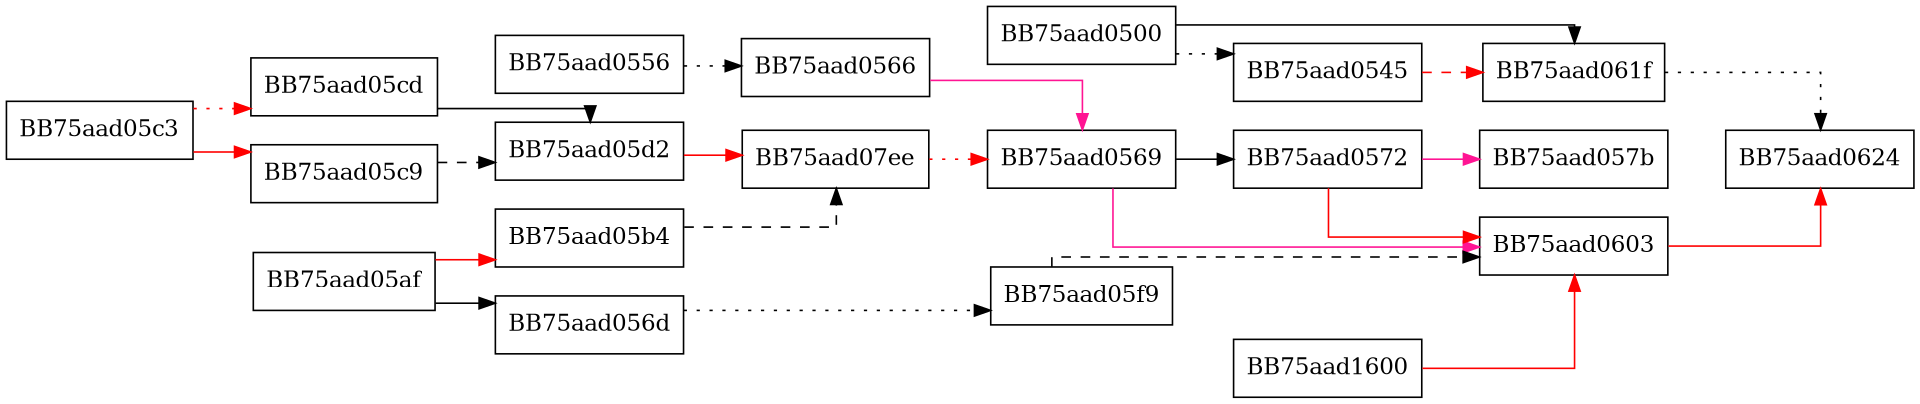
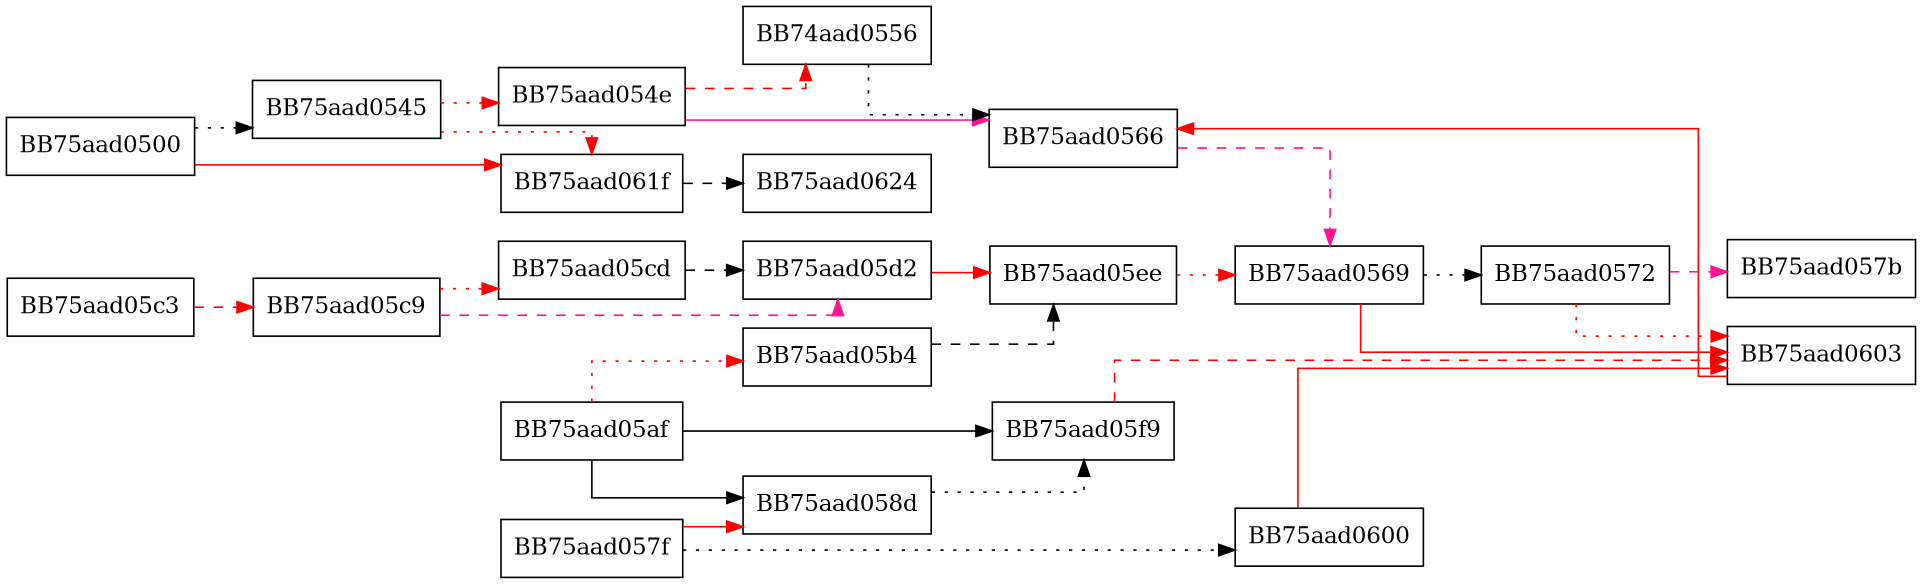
(1376, 25) -> (340, 165)
(589, 64) -> (837, 35)
(1444, 72) -> (519, 132)
(1763, 72) -> (705, 183)
(1023, 80) -> (1295, 148)
none -> (592, 96)
(214, 109) -> (461, 289)
(515, 109) -> (706, 270)
(214, 152) -> (216, 307)
(836, 159) -> (1083, 275)
(1197, 159) -> (1444, 275)
(1443, 159) -> (1688, 272)
(458, 162) -> (640, 315)
(1372, 237) -> (1628, 336)
(1765, 246) -> (1584, 129)
(1259, 247) -> (1512, 352)
(1253, 257) -> (1280, 360)
(457, 260) -> (639, 361)
(589, 325) -> (837, 505)
(1328, 368) -> (1329, 537)
none -> (830, 431)
none -> (592, 548)
